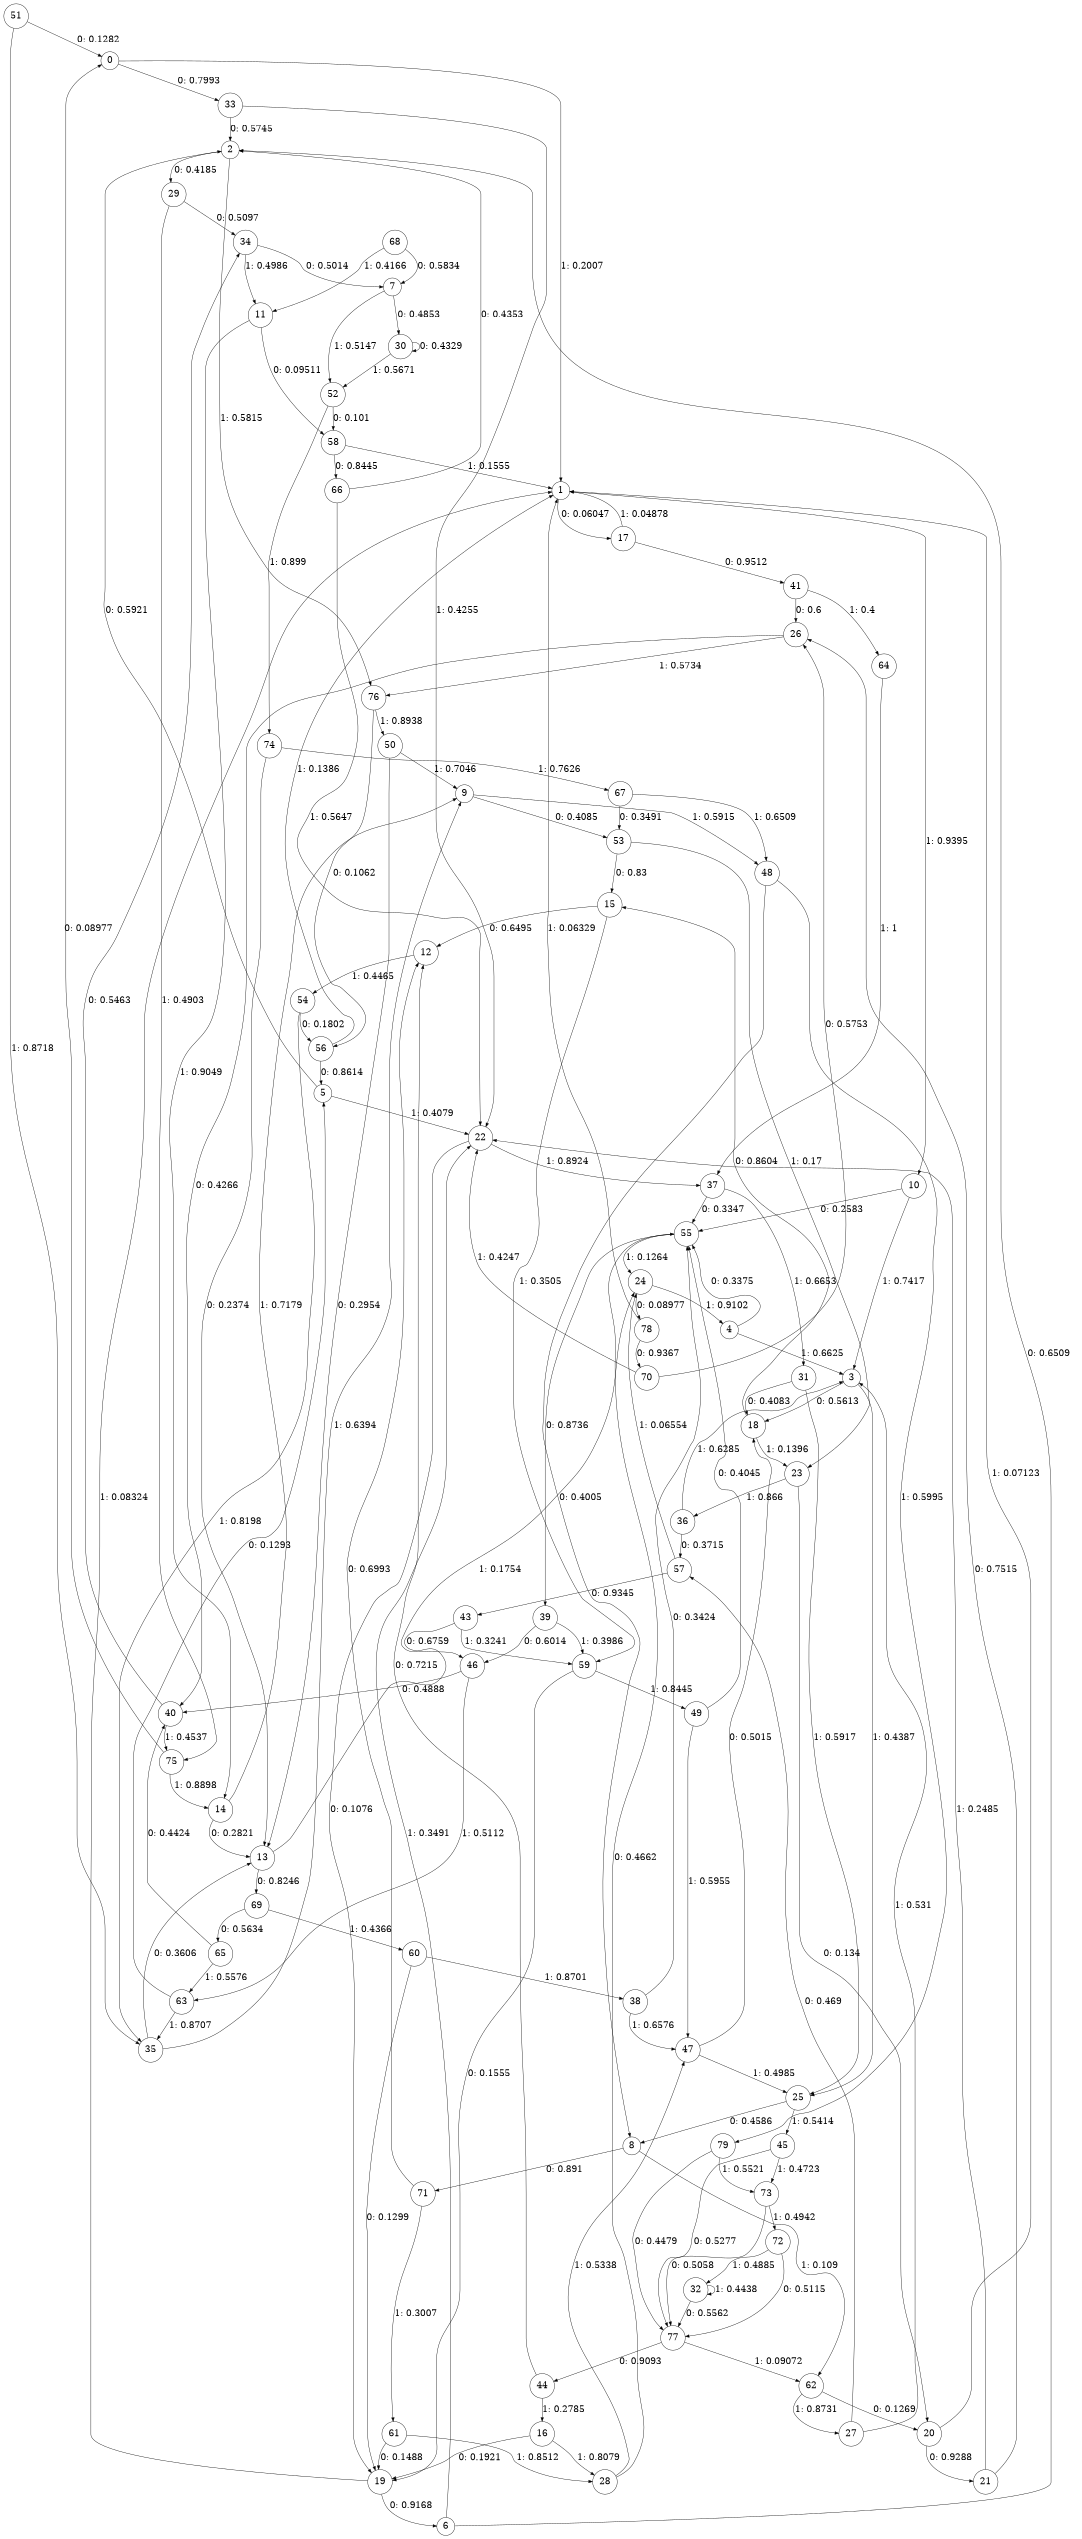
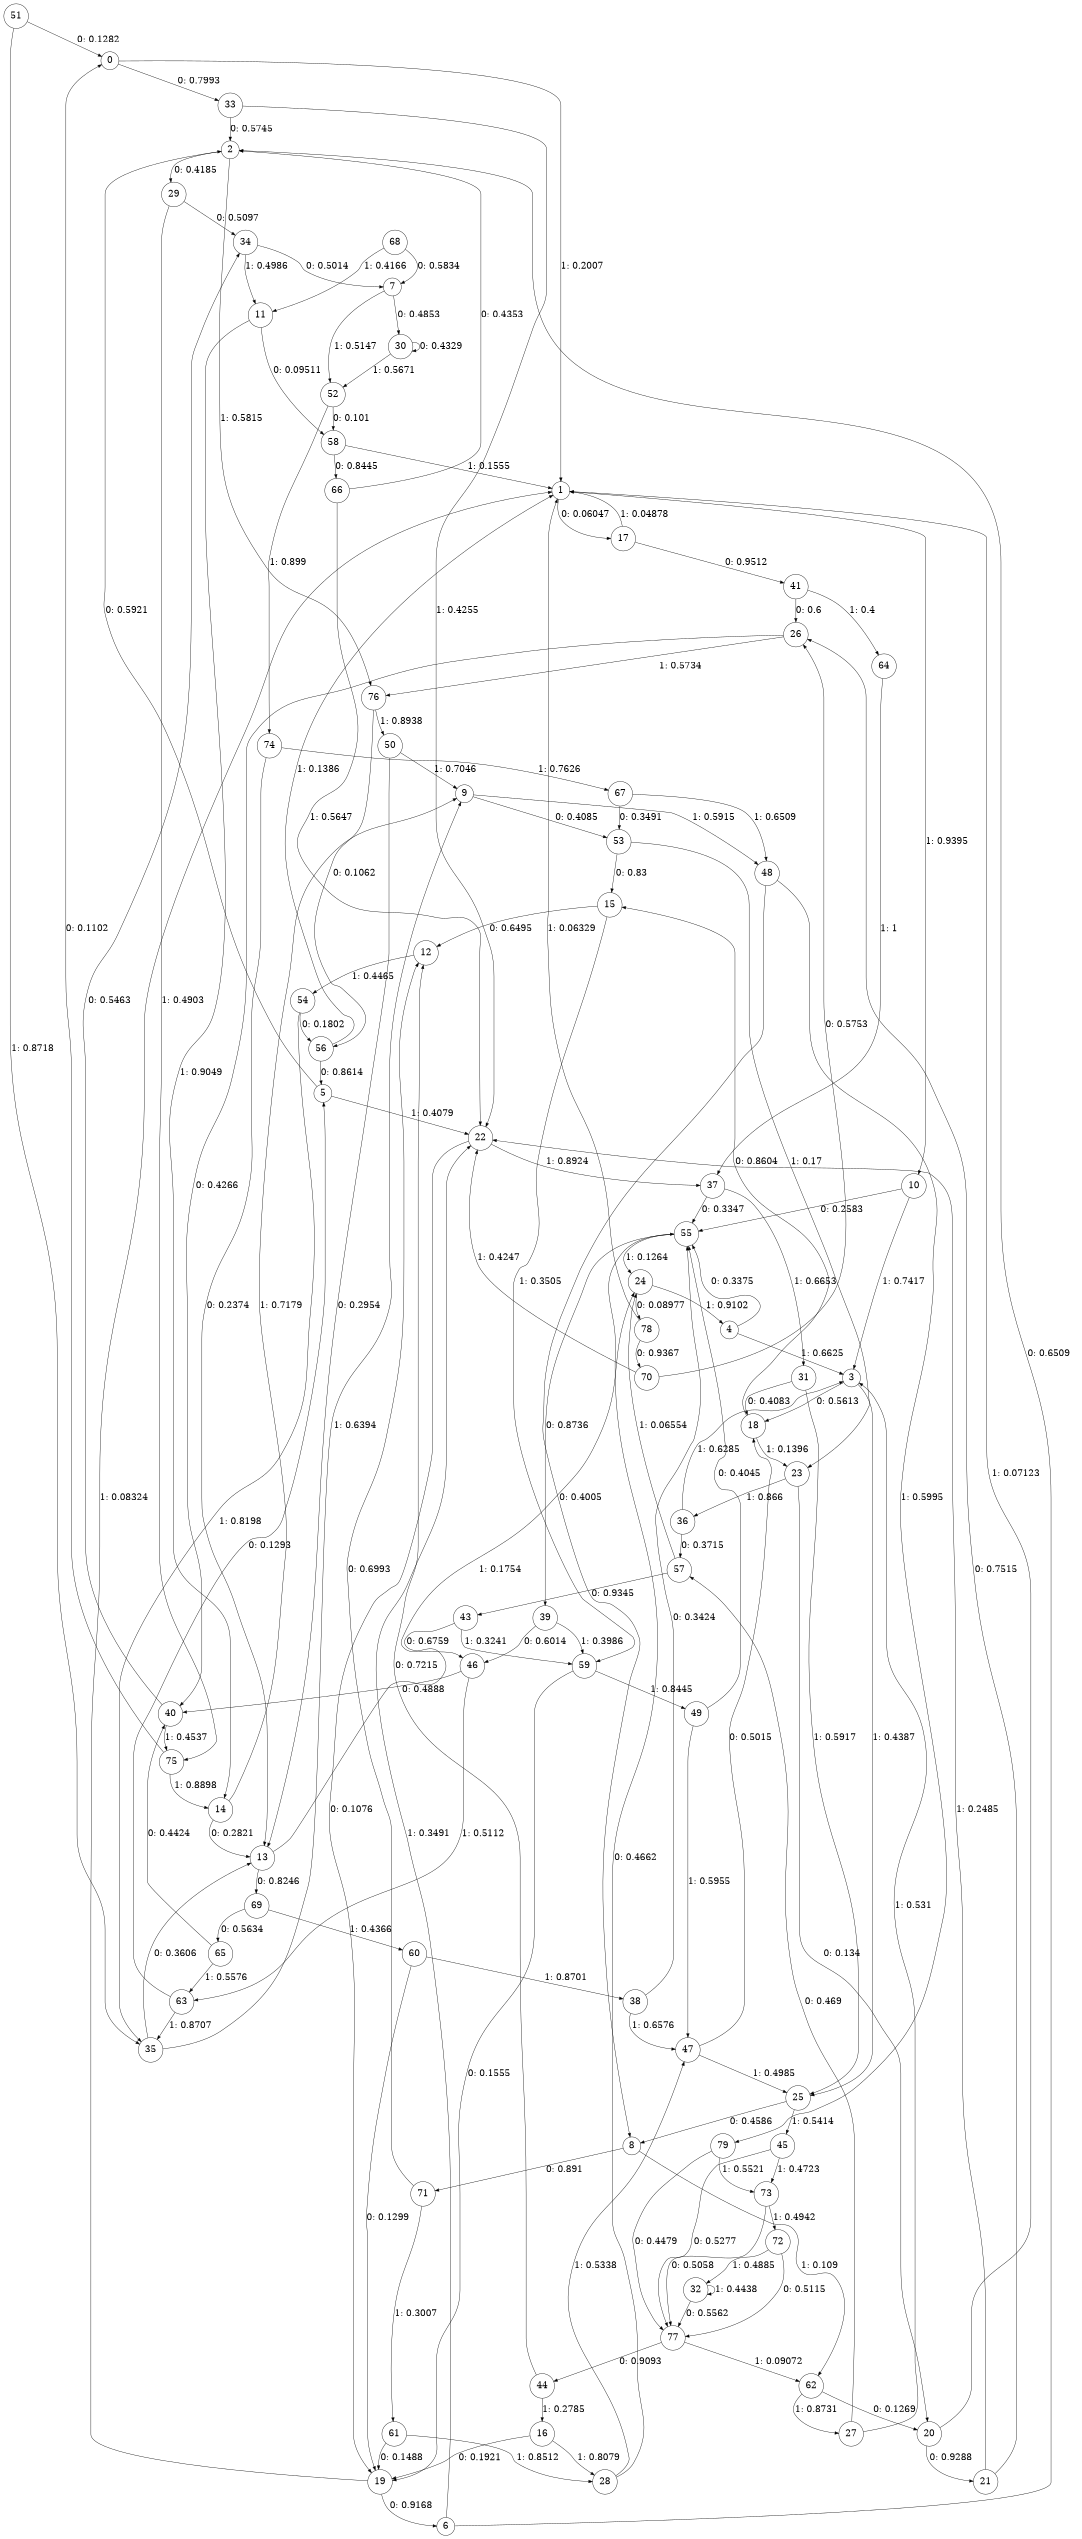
(91, 929) -> (91, 929)
